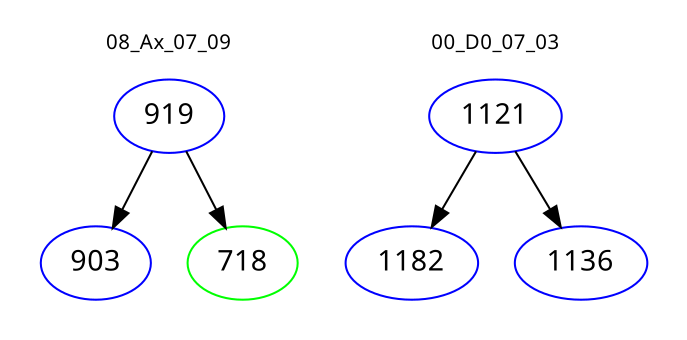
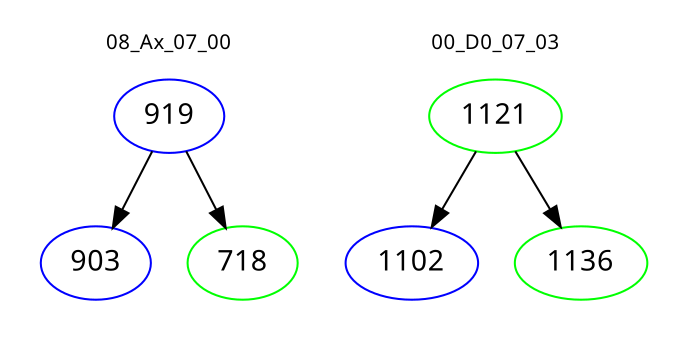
(169, 44) -> (169, 44)
(495, 116) -> (495, 116)
(412, 263) -> (412, 263)
(581, 263) -> (581, 263)
